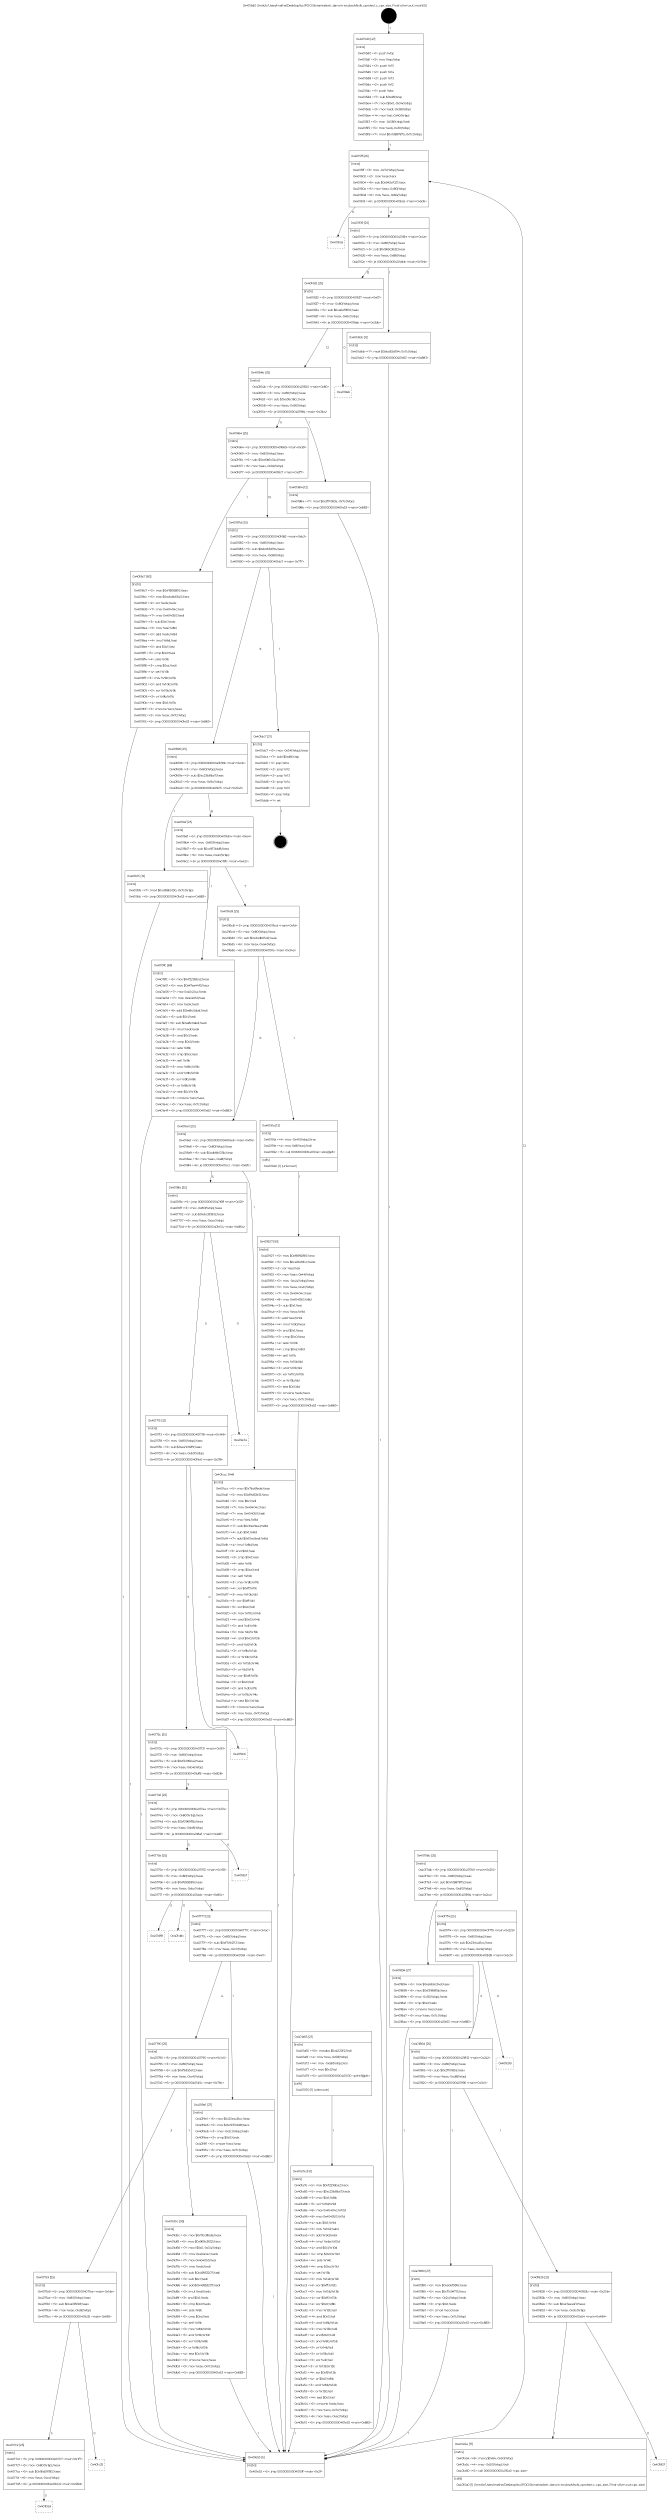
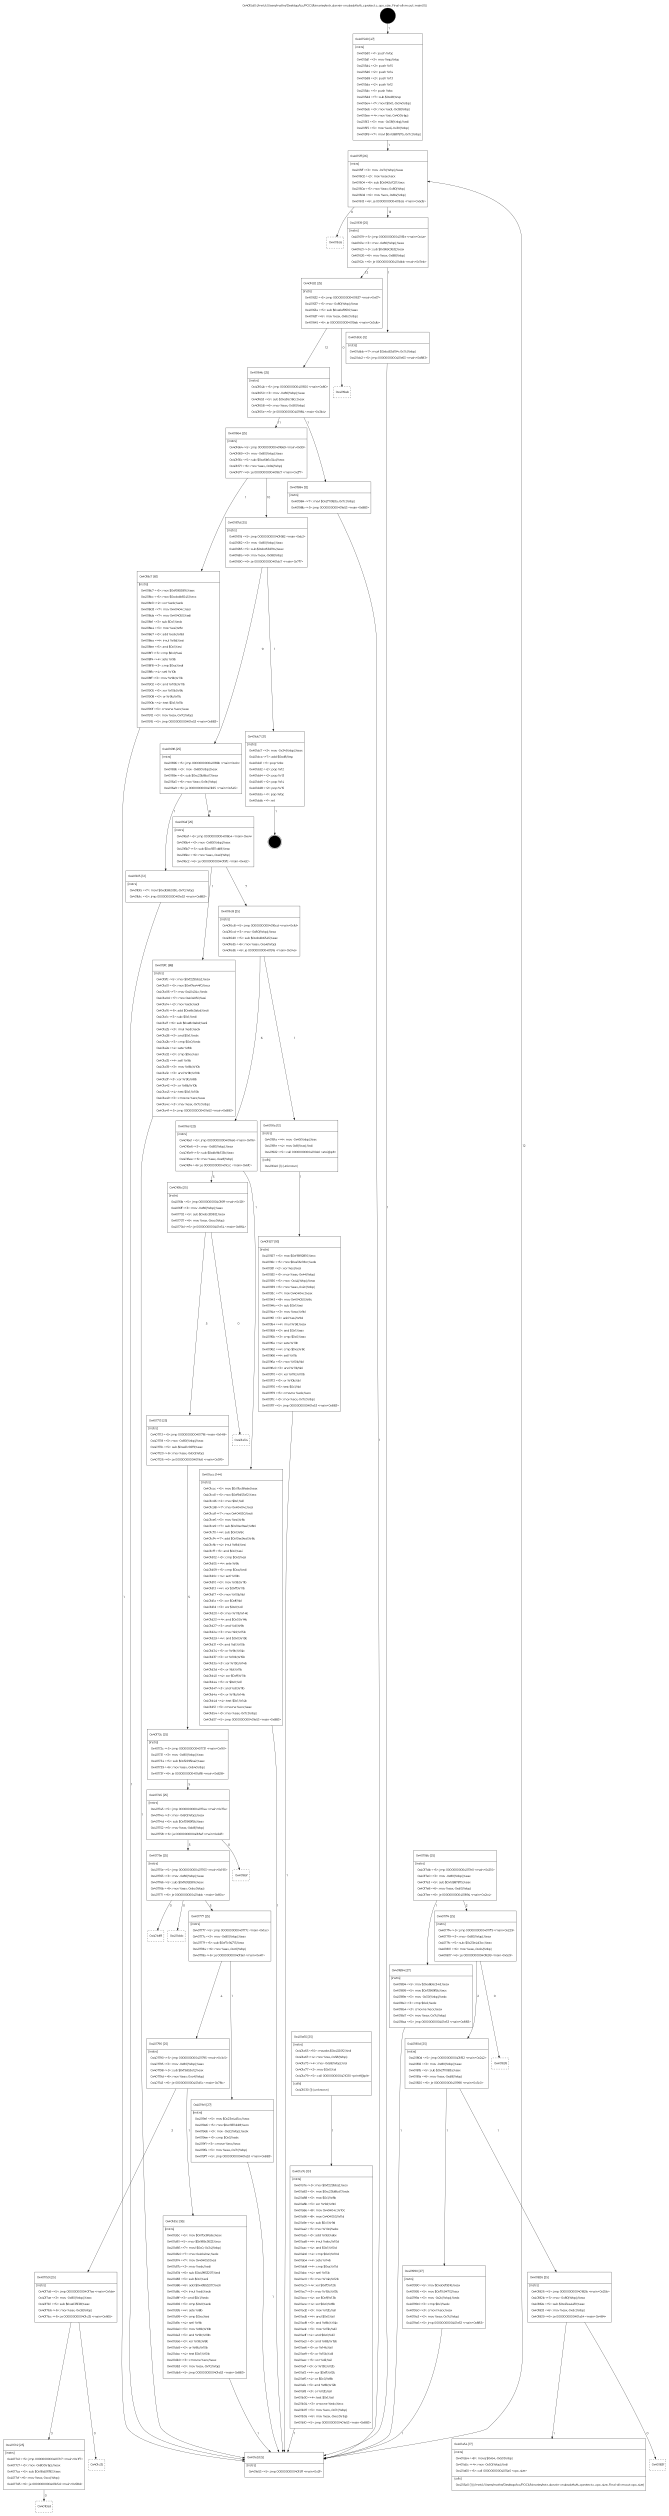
(239, 1754) -> none
